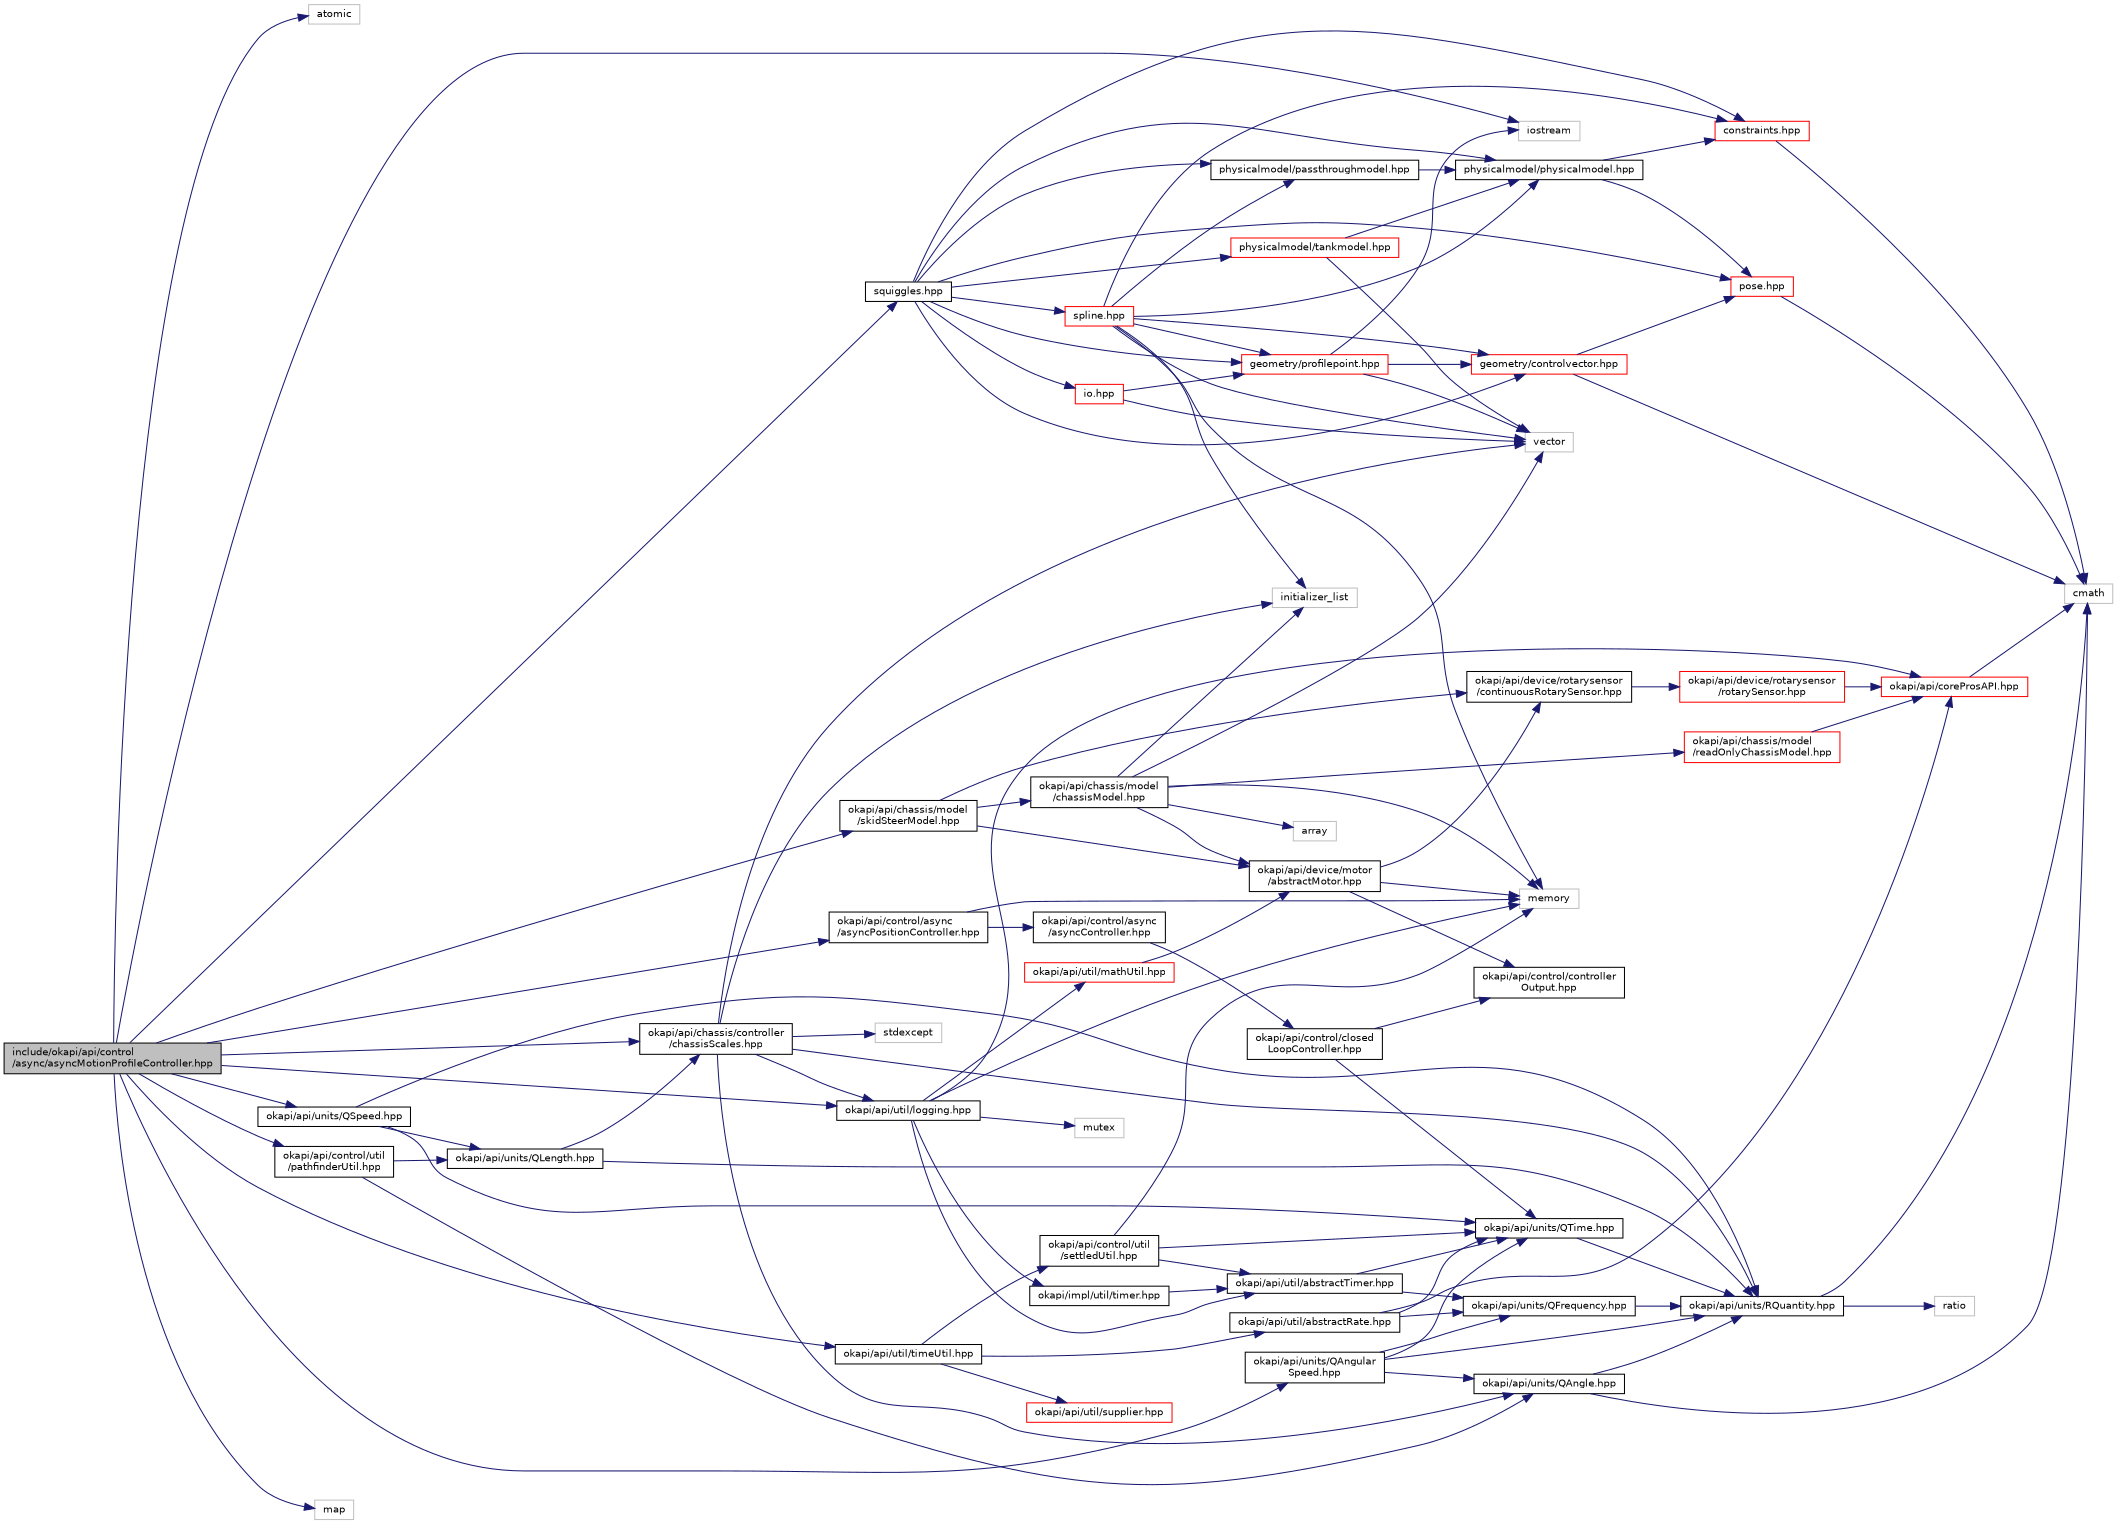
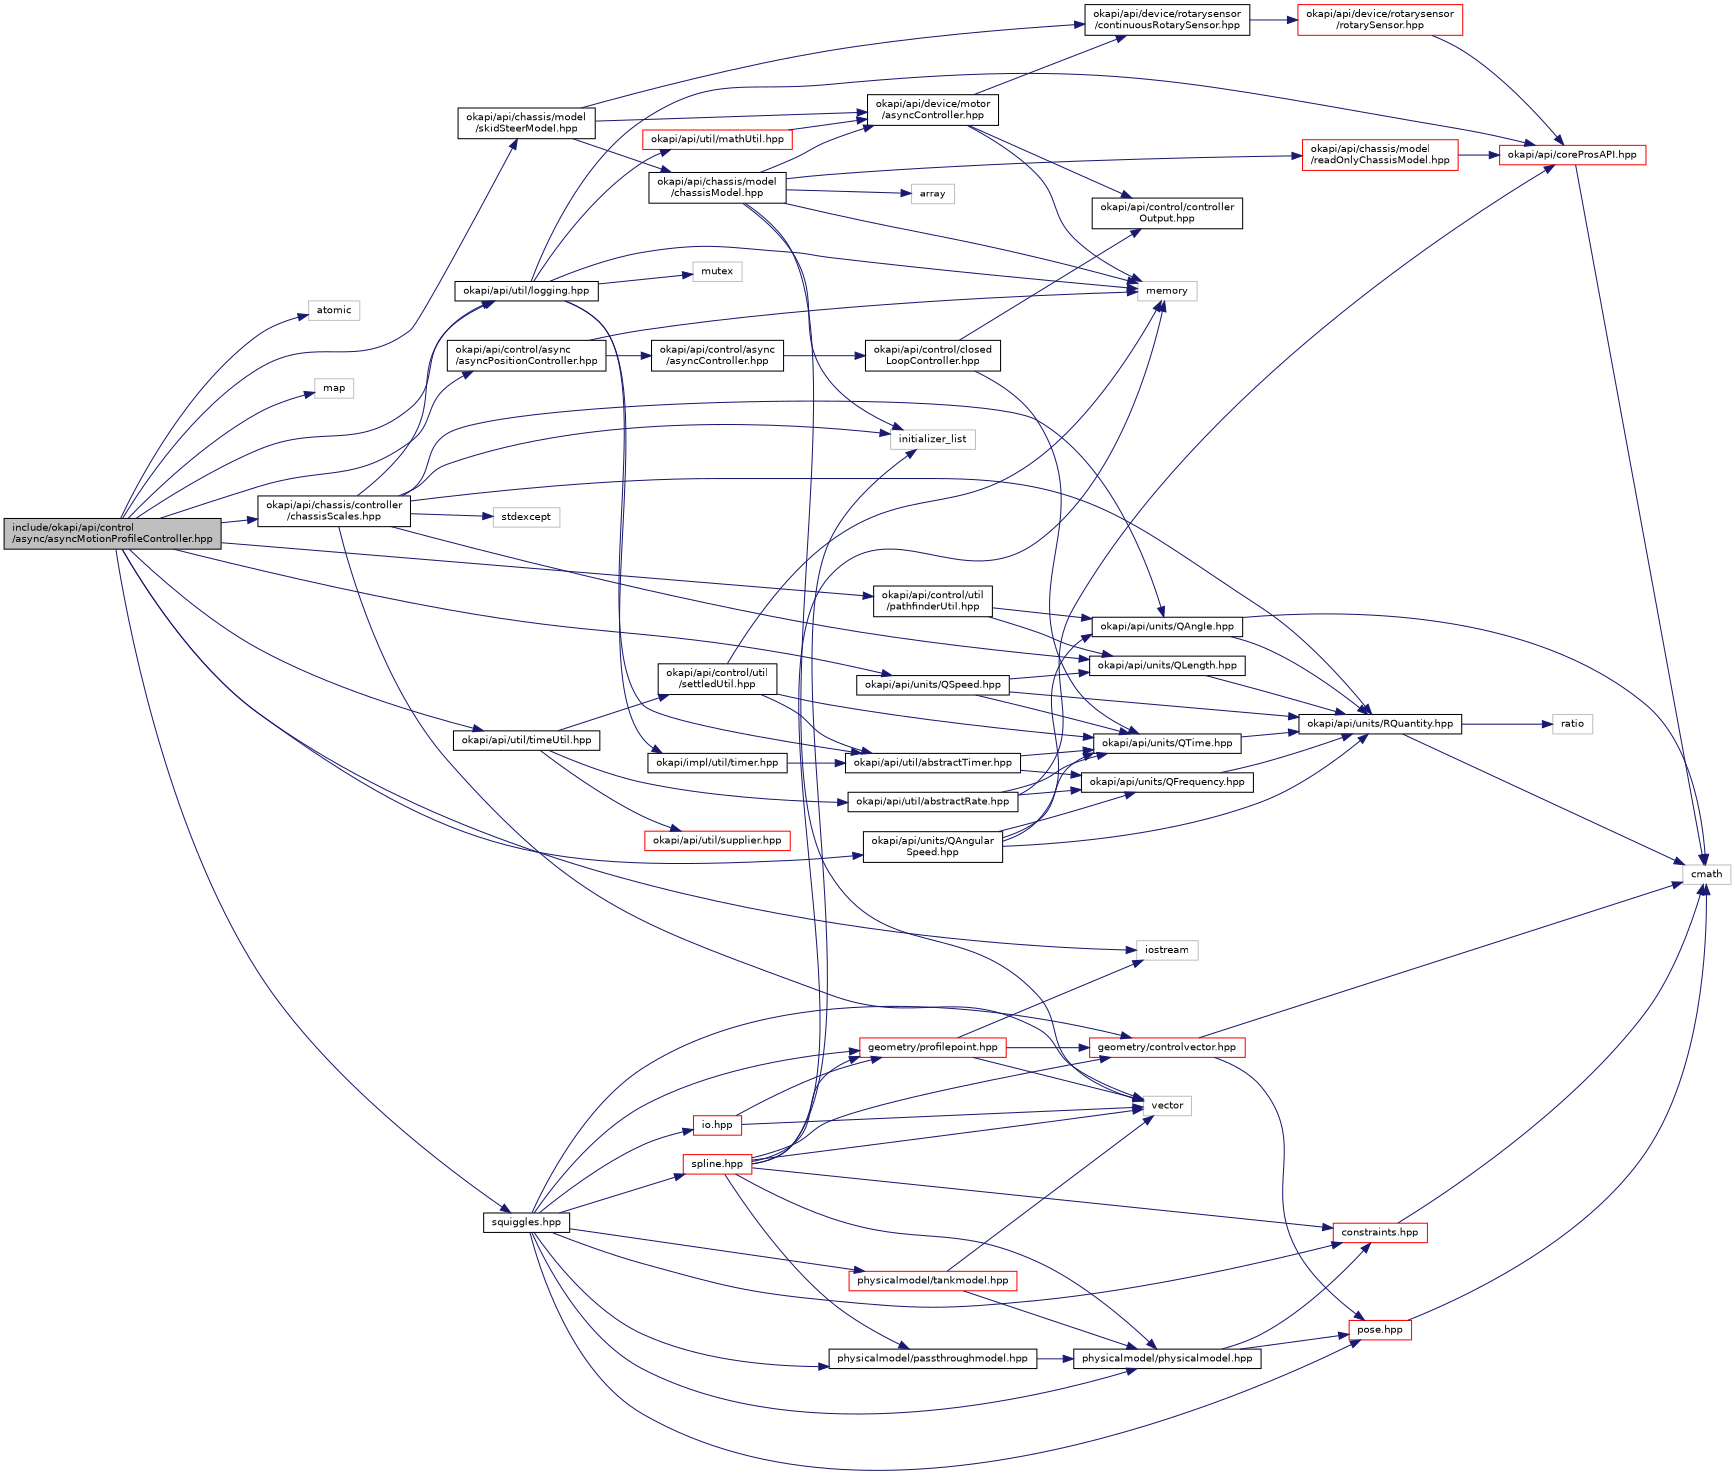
(1315, 876) -> (933, 110)
(631, 1113) -> (732, 608)
